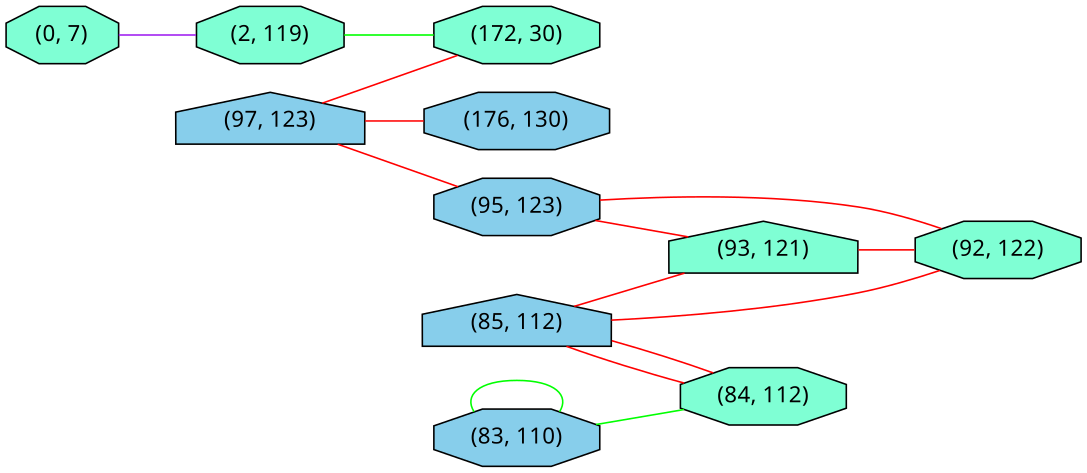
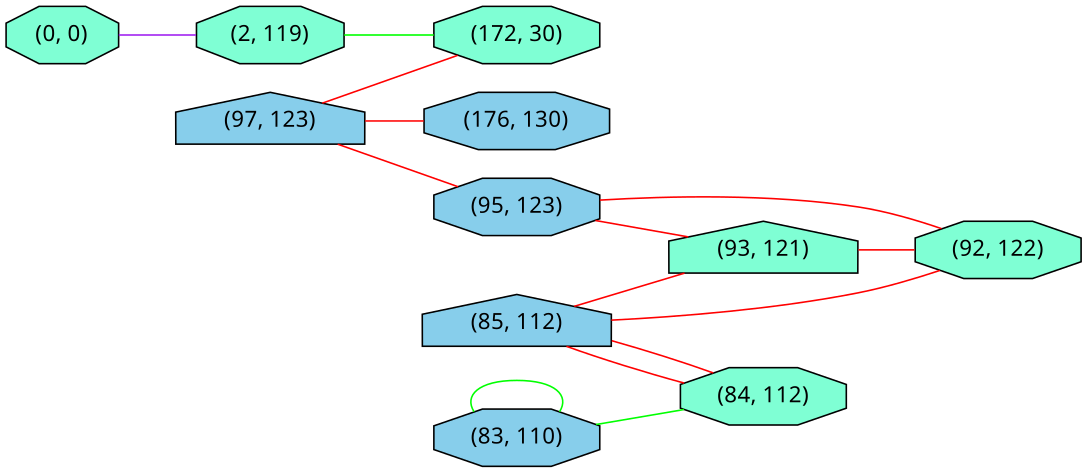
(62, 35) -> (62, 35)
